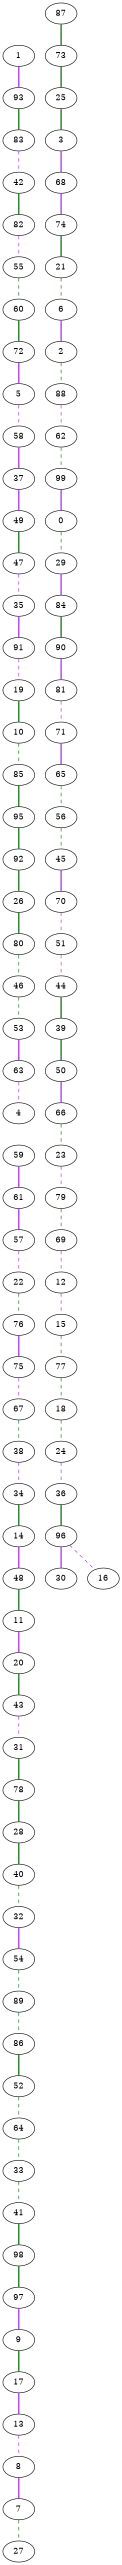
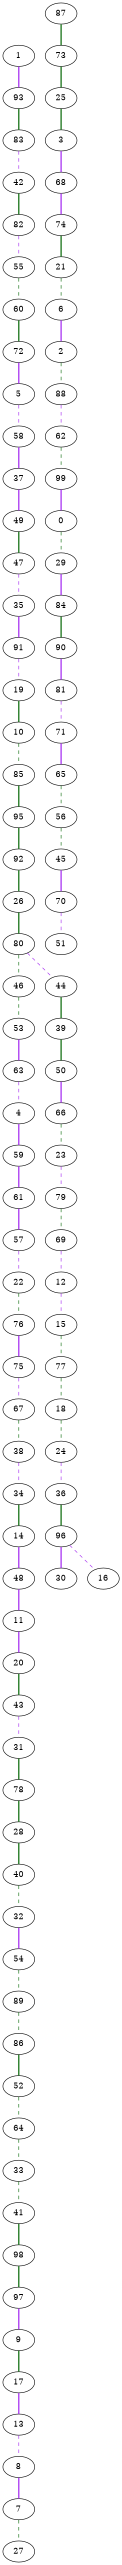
(61, 965) -> (40, 965)
none -> (19, 1135)
(19, 1600) -> (19, 1600)
